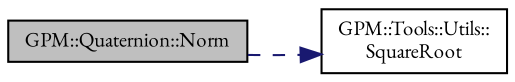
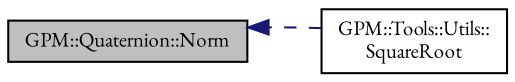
(274, 55) -> (295, 27)
